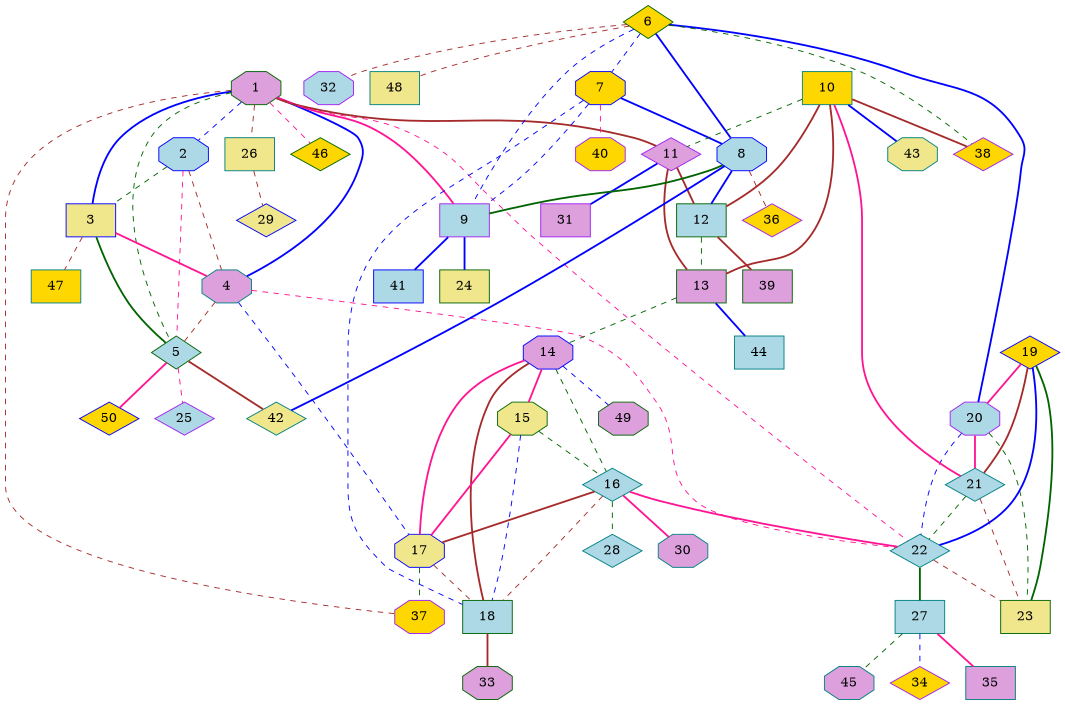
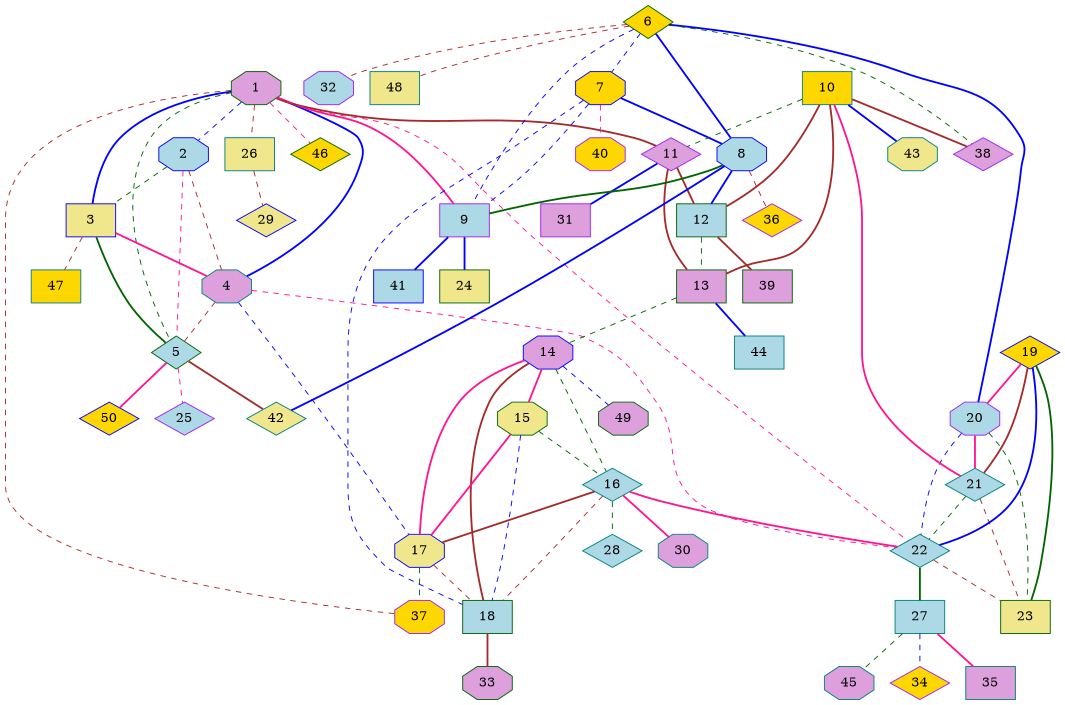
(983, 154) -> (983, 154)
